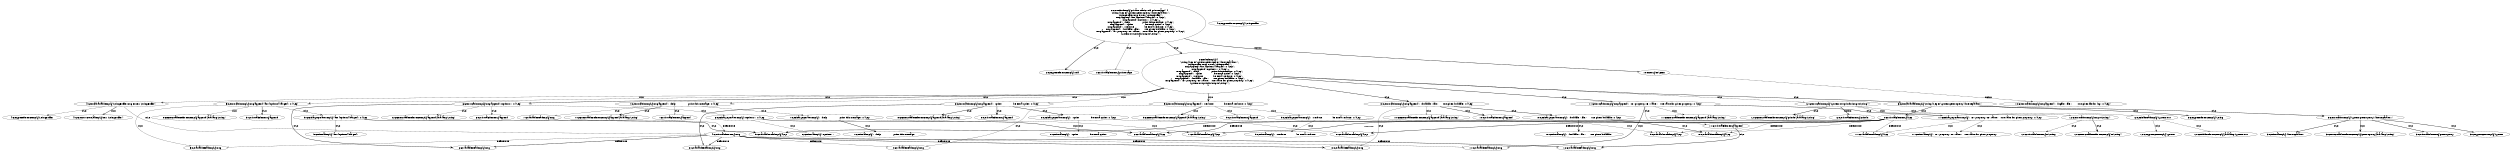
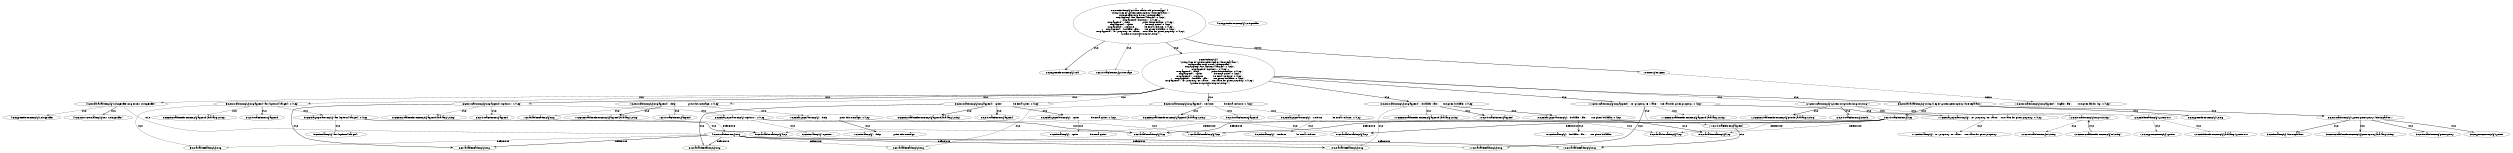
(1848, 111) -> (1848, 111)
(1199, 124) -> (1199, 124)
(2095, 125) -> (2089, 127)
(1369, 126) -> (1369, 126)
(1872, 134) -> none
